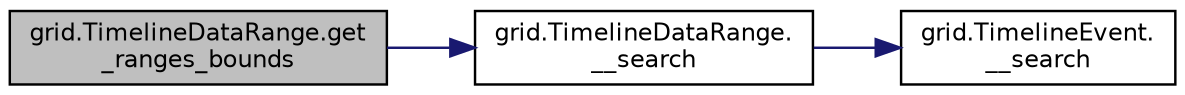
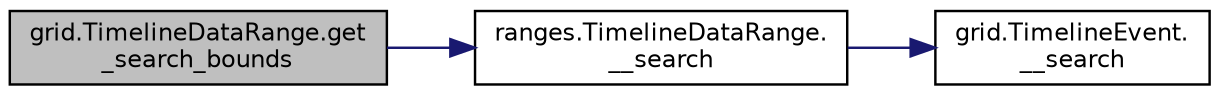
(198, 48) -> (198, 48)
(644, 48) -> (661, 48)
